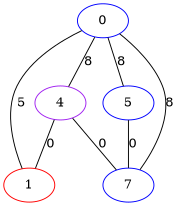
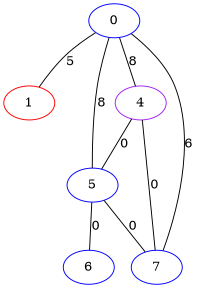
(170, 103) -> (189, 144)
(45, 144) -> (117, 144)
none -> (89, 267)
